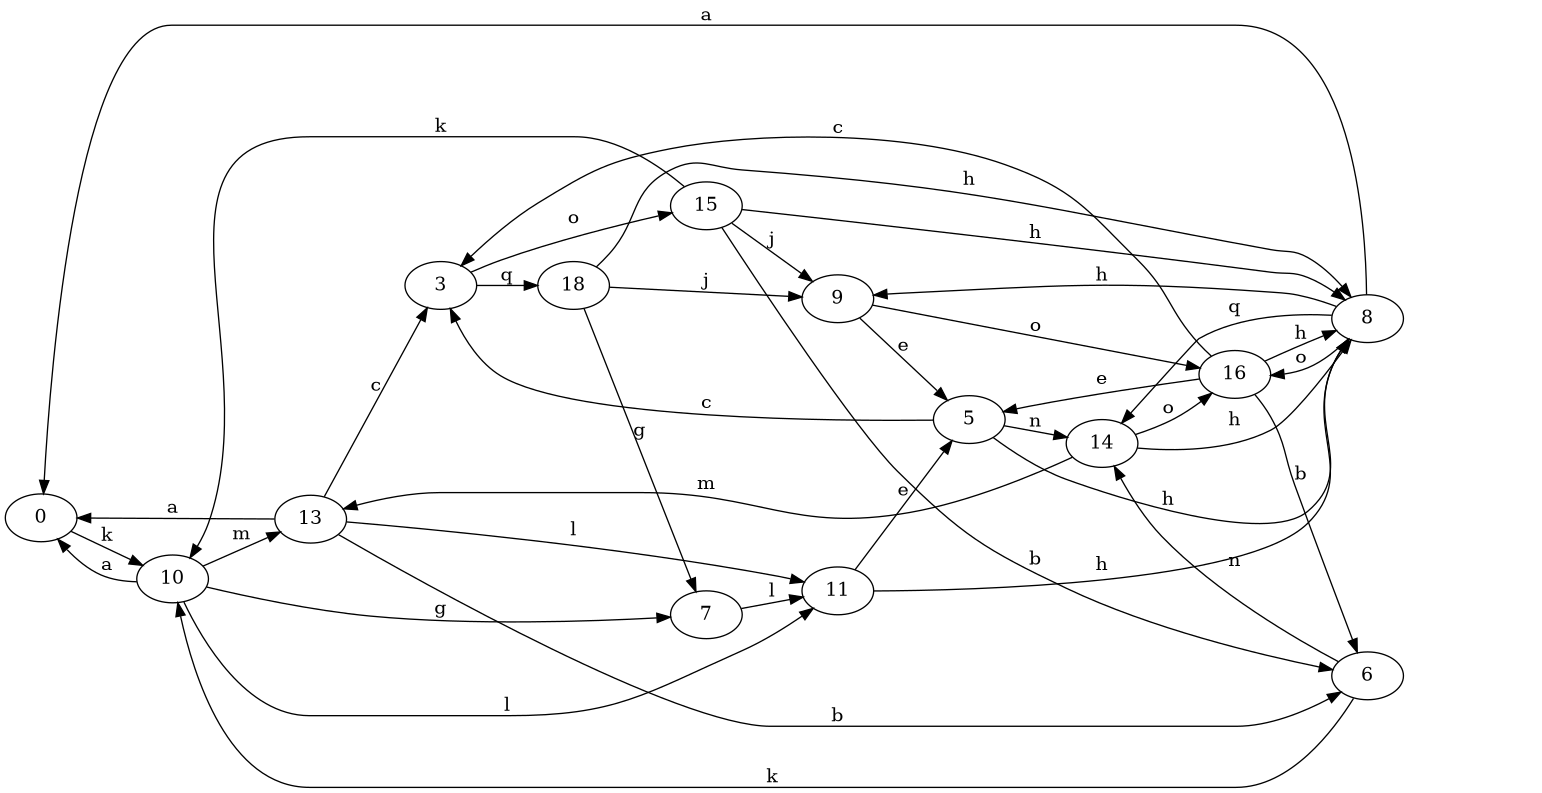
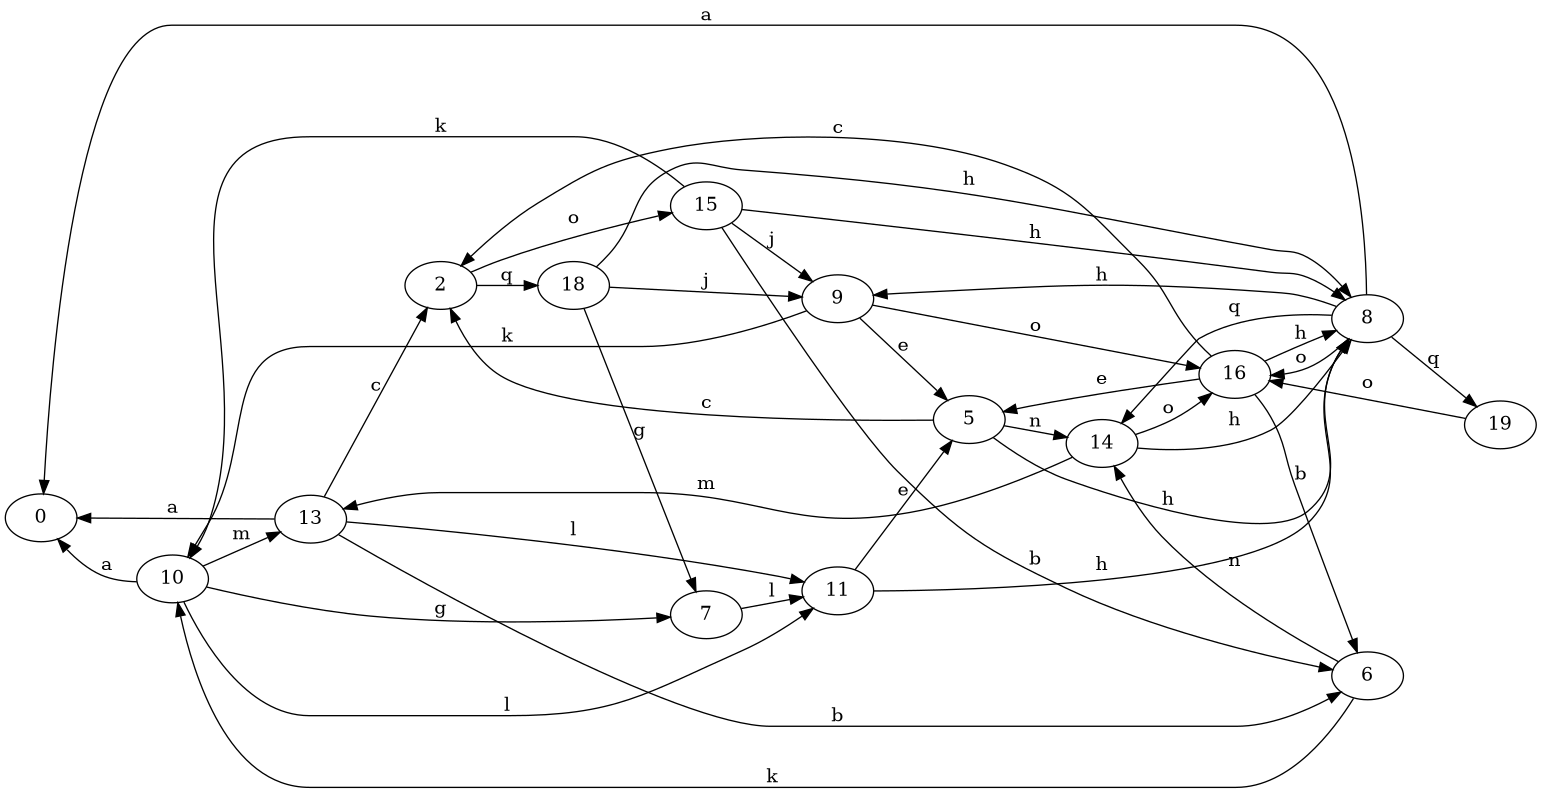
(441, 285) -> (441, 285)
none -> (1500, 425)
(101, 546) -> (437, 347)
